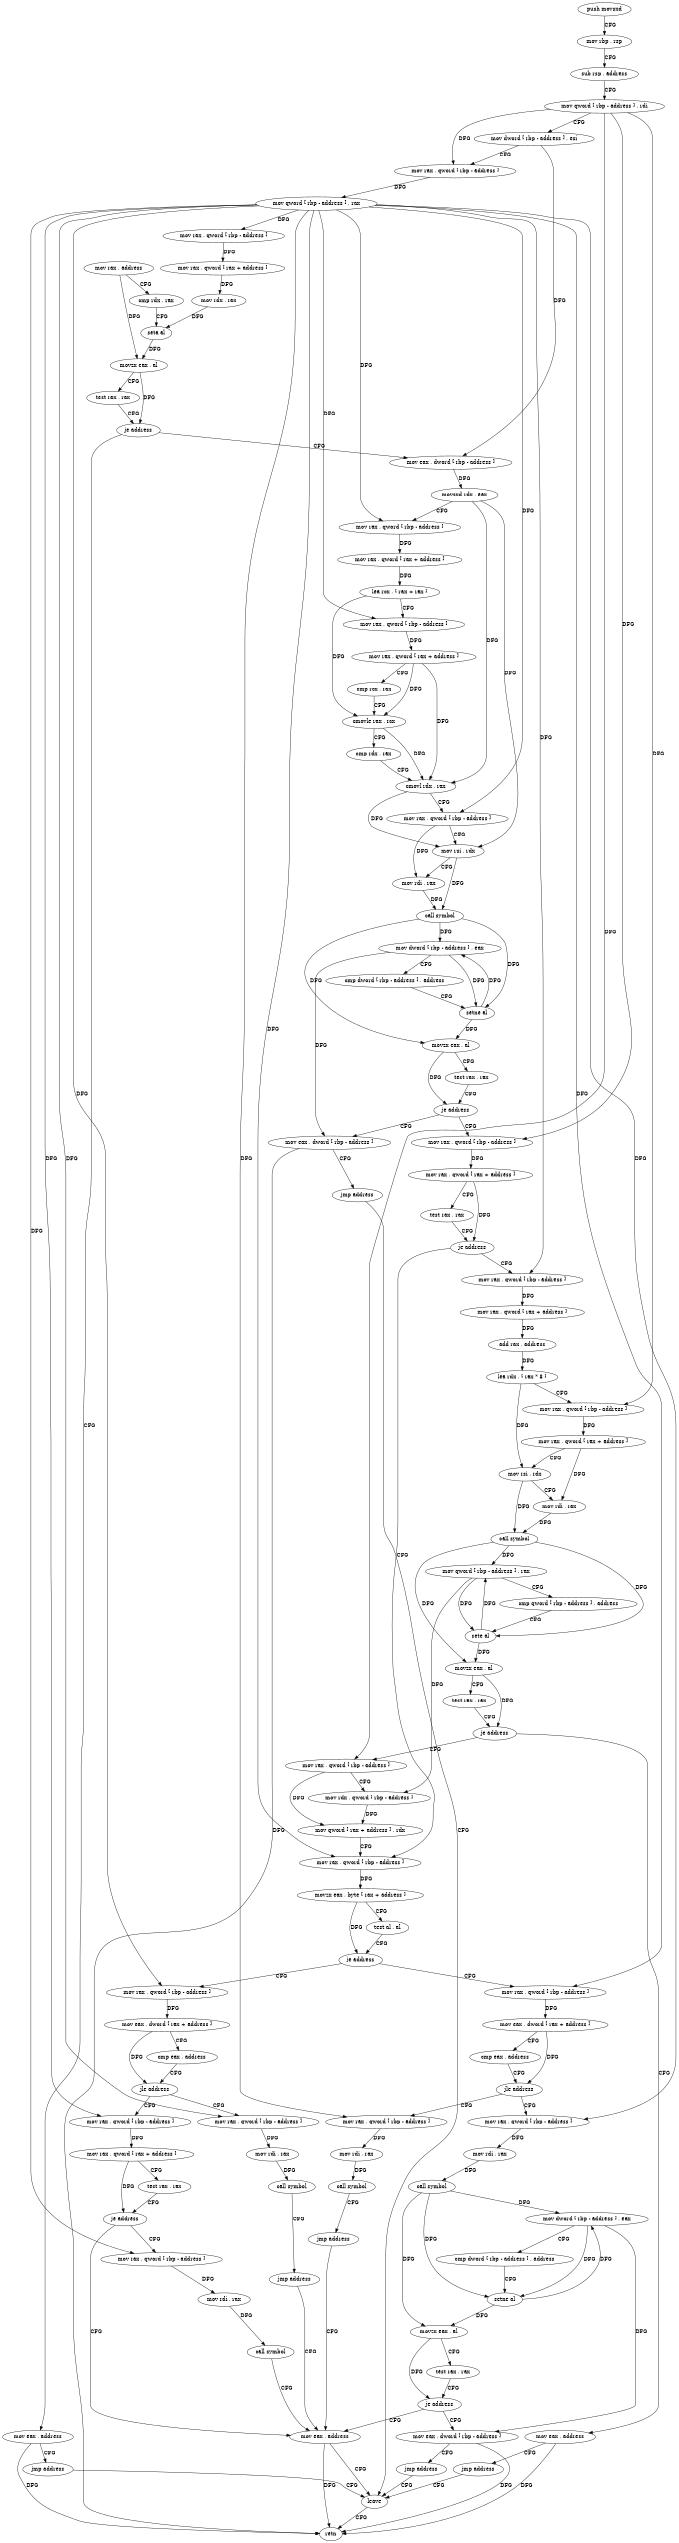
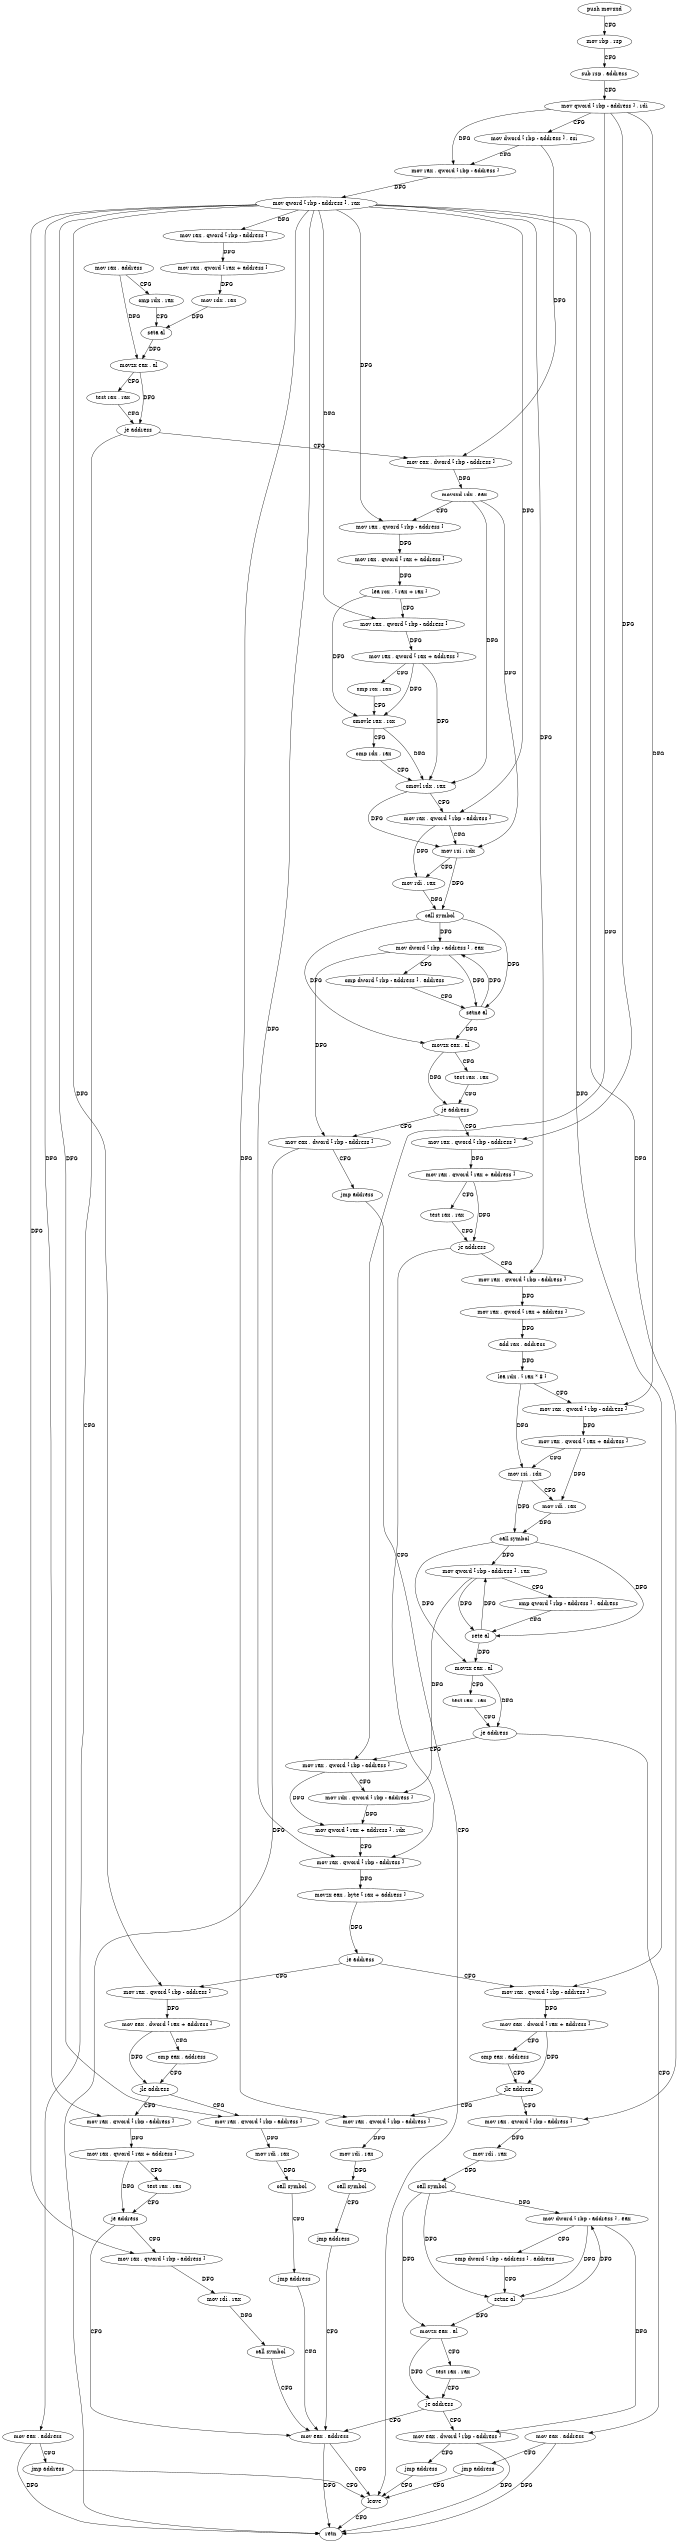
(387, 1928) -> none
